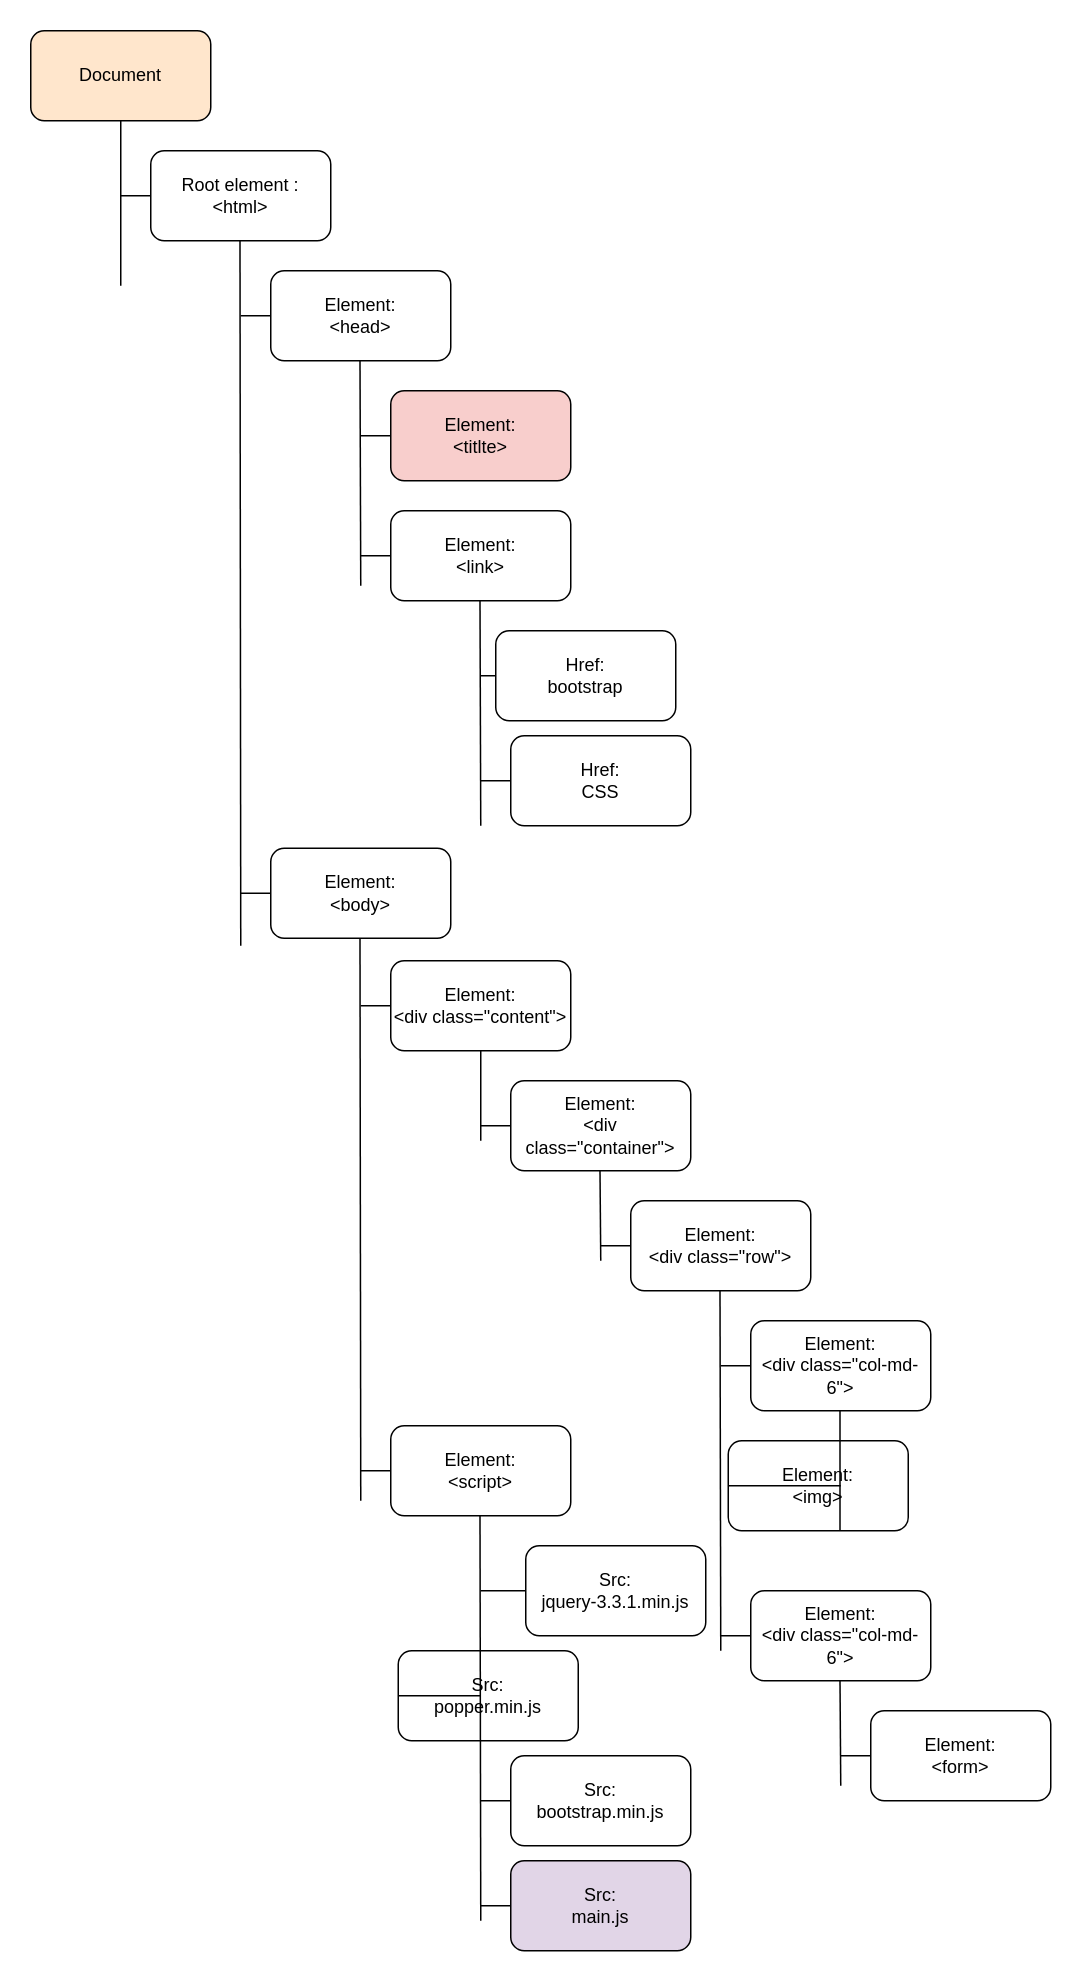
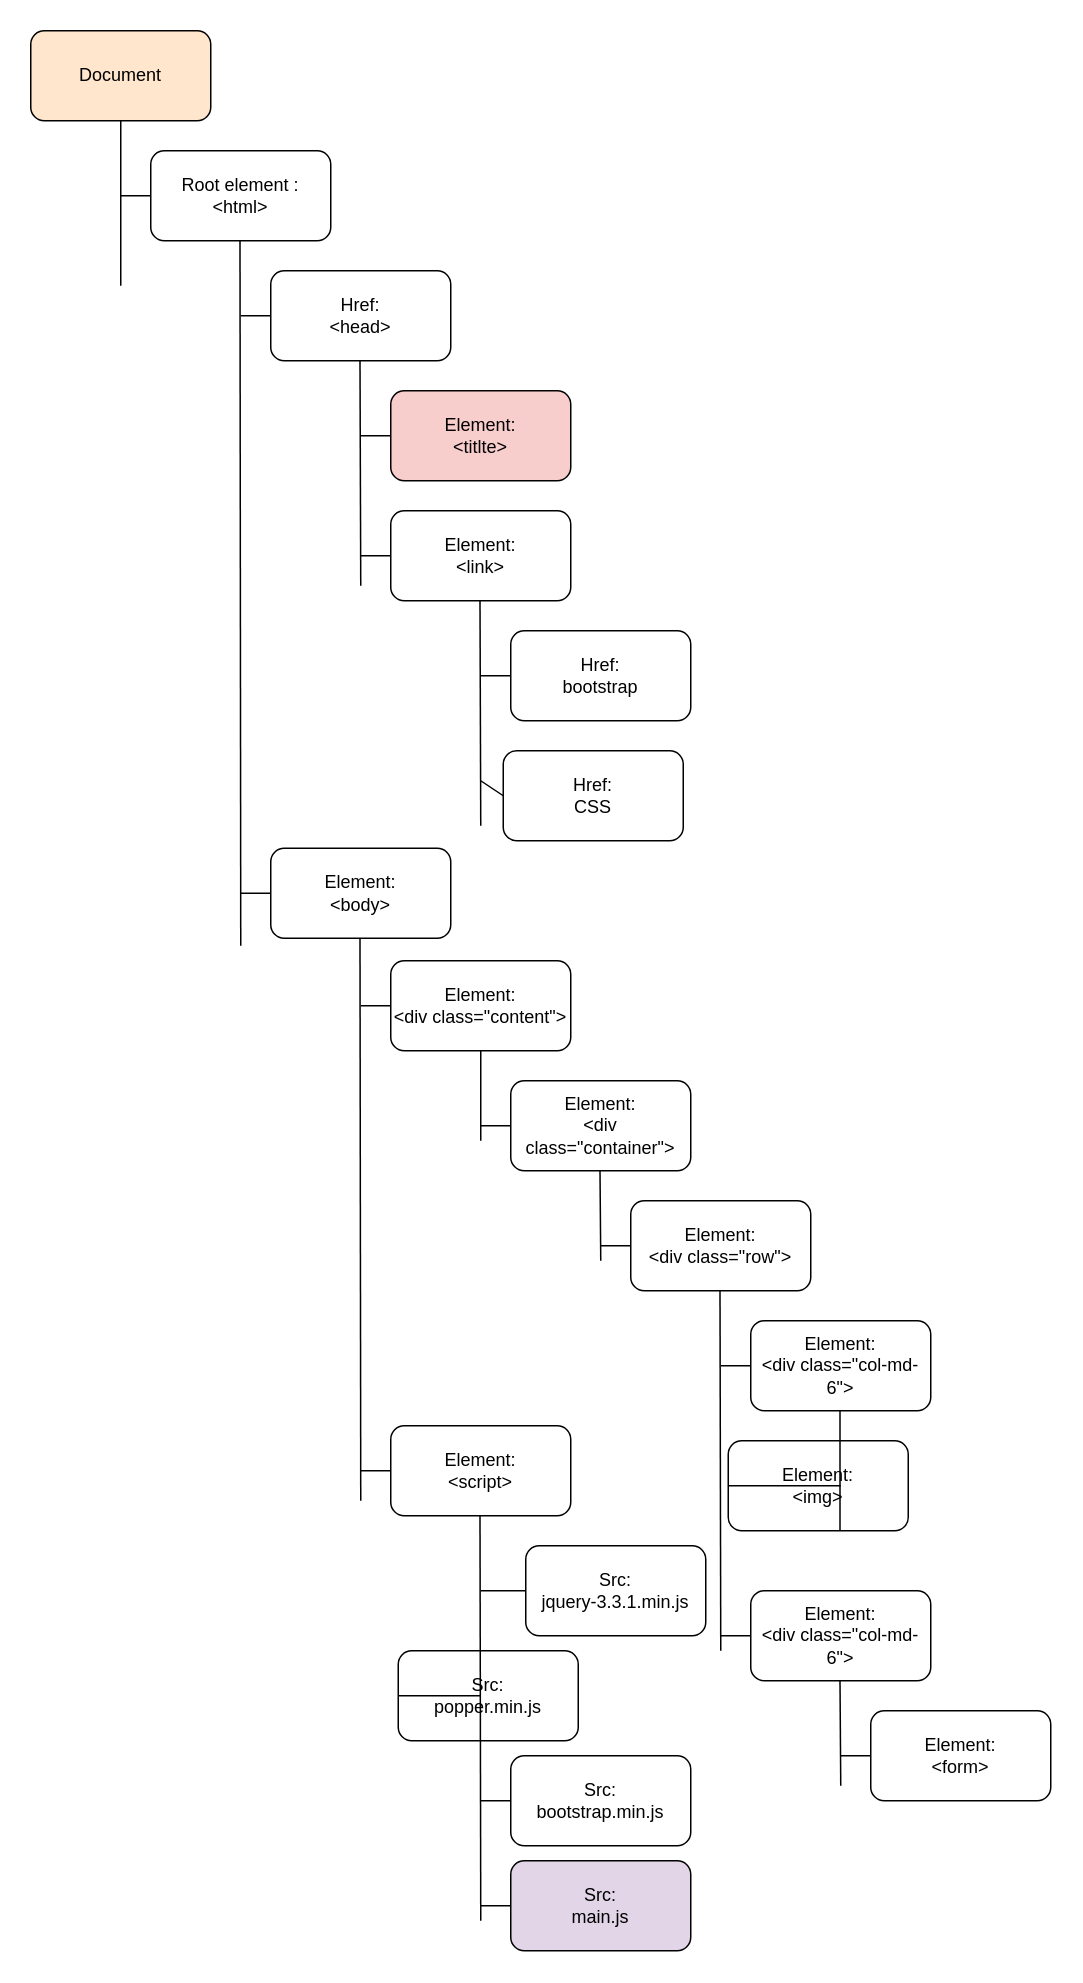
(361, 316) -> (361, 316)
(586, 676) -> (601, 676)
(601, 781) -> (593, 796)
